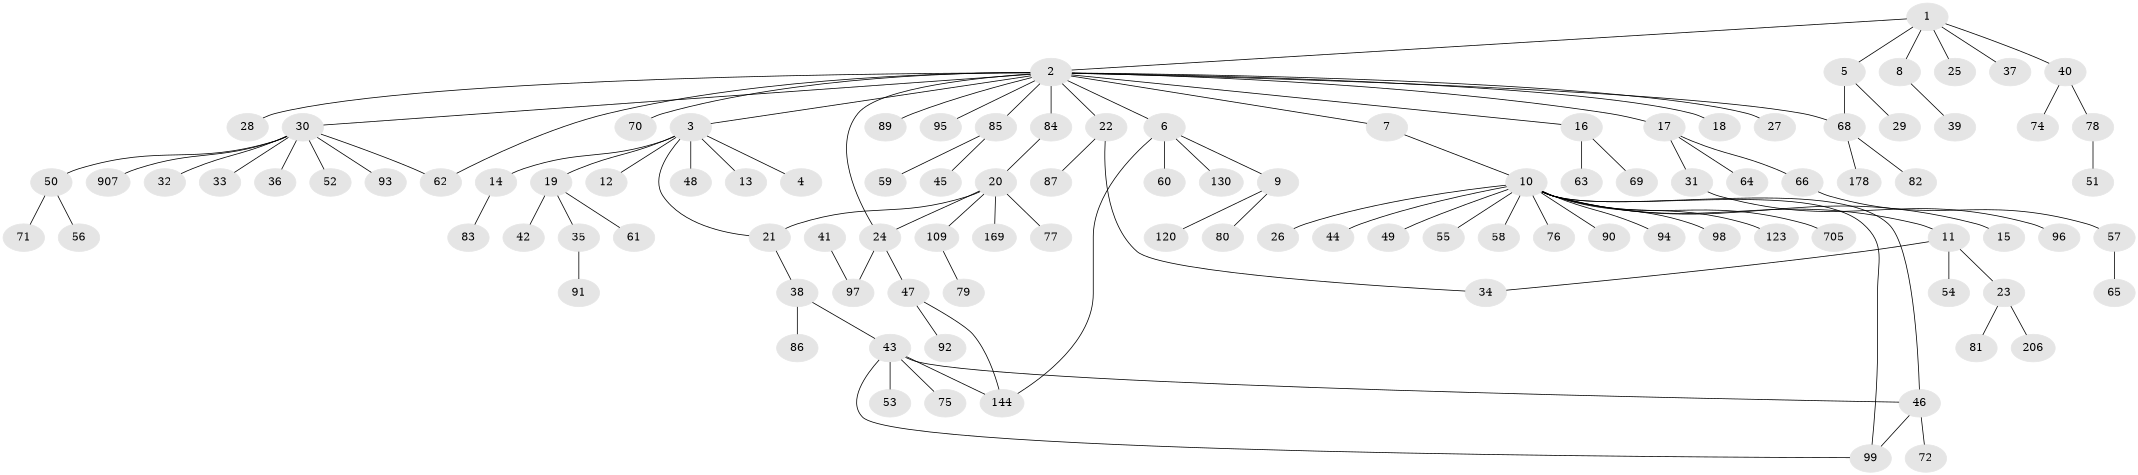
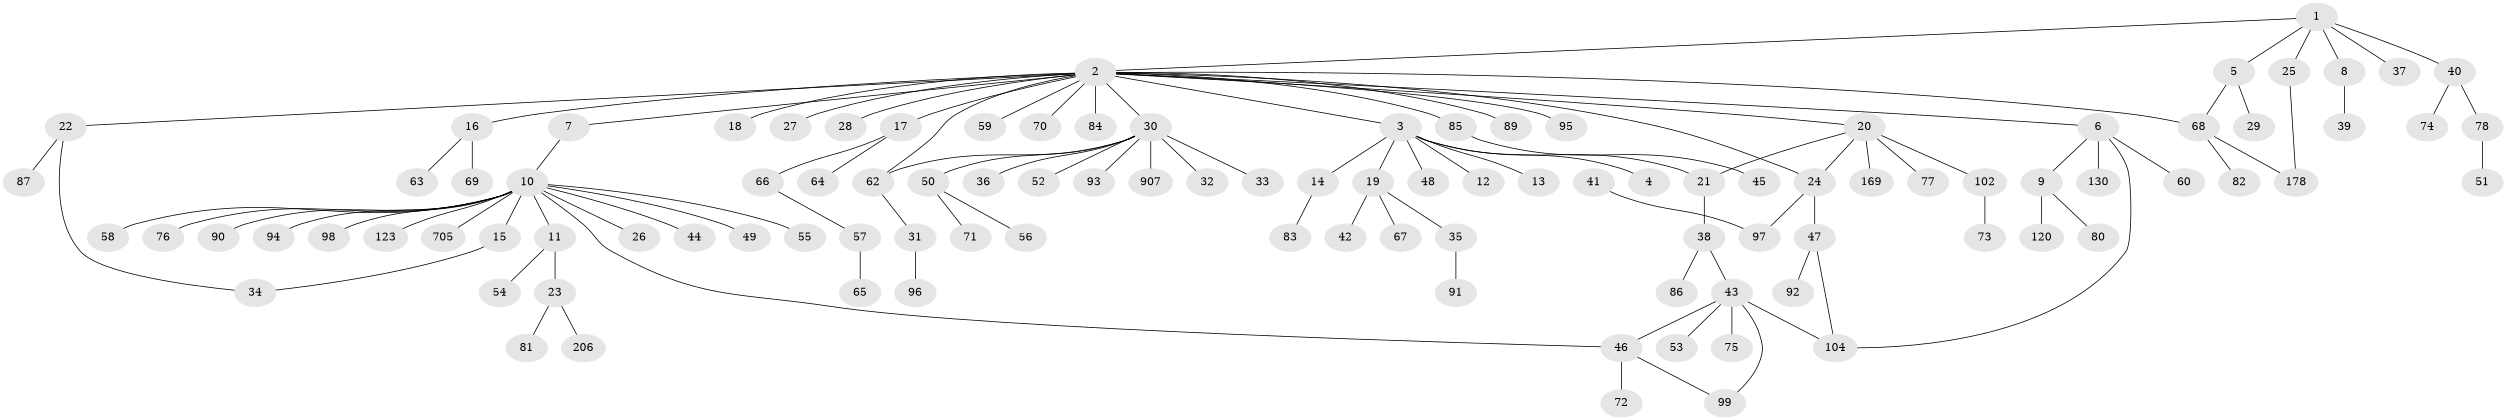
none -> (2293, 127)
(941, 155) -> (1040, 100)
(1024, 155) -> (1553, 101)
(1678, 155) -> (894, 210)
(1855, 220) -> none
(634, 238) -> (1401, 238)
(937, 238) -> (1985, 182)
(1718, 269) -> (381, 274)
(964, 293) -> (1985, 238)
(1002, 403) -> (1835, 348)
